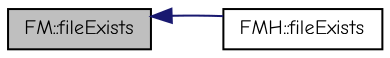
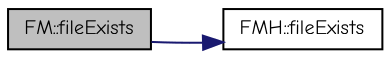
(198, 16) -> (177, 43)
